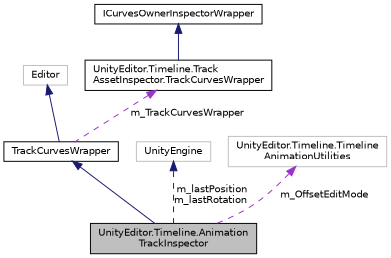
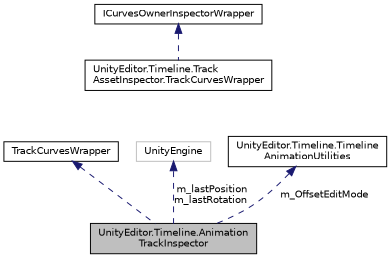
(178, 47) -> (178, 47)
(45, 75) -> none
(111, 119) -> none
(308, 152) -> (308, 152)
(118, 195) -> (118, 195)
(255, 203) -> (255, 203)
